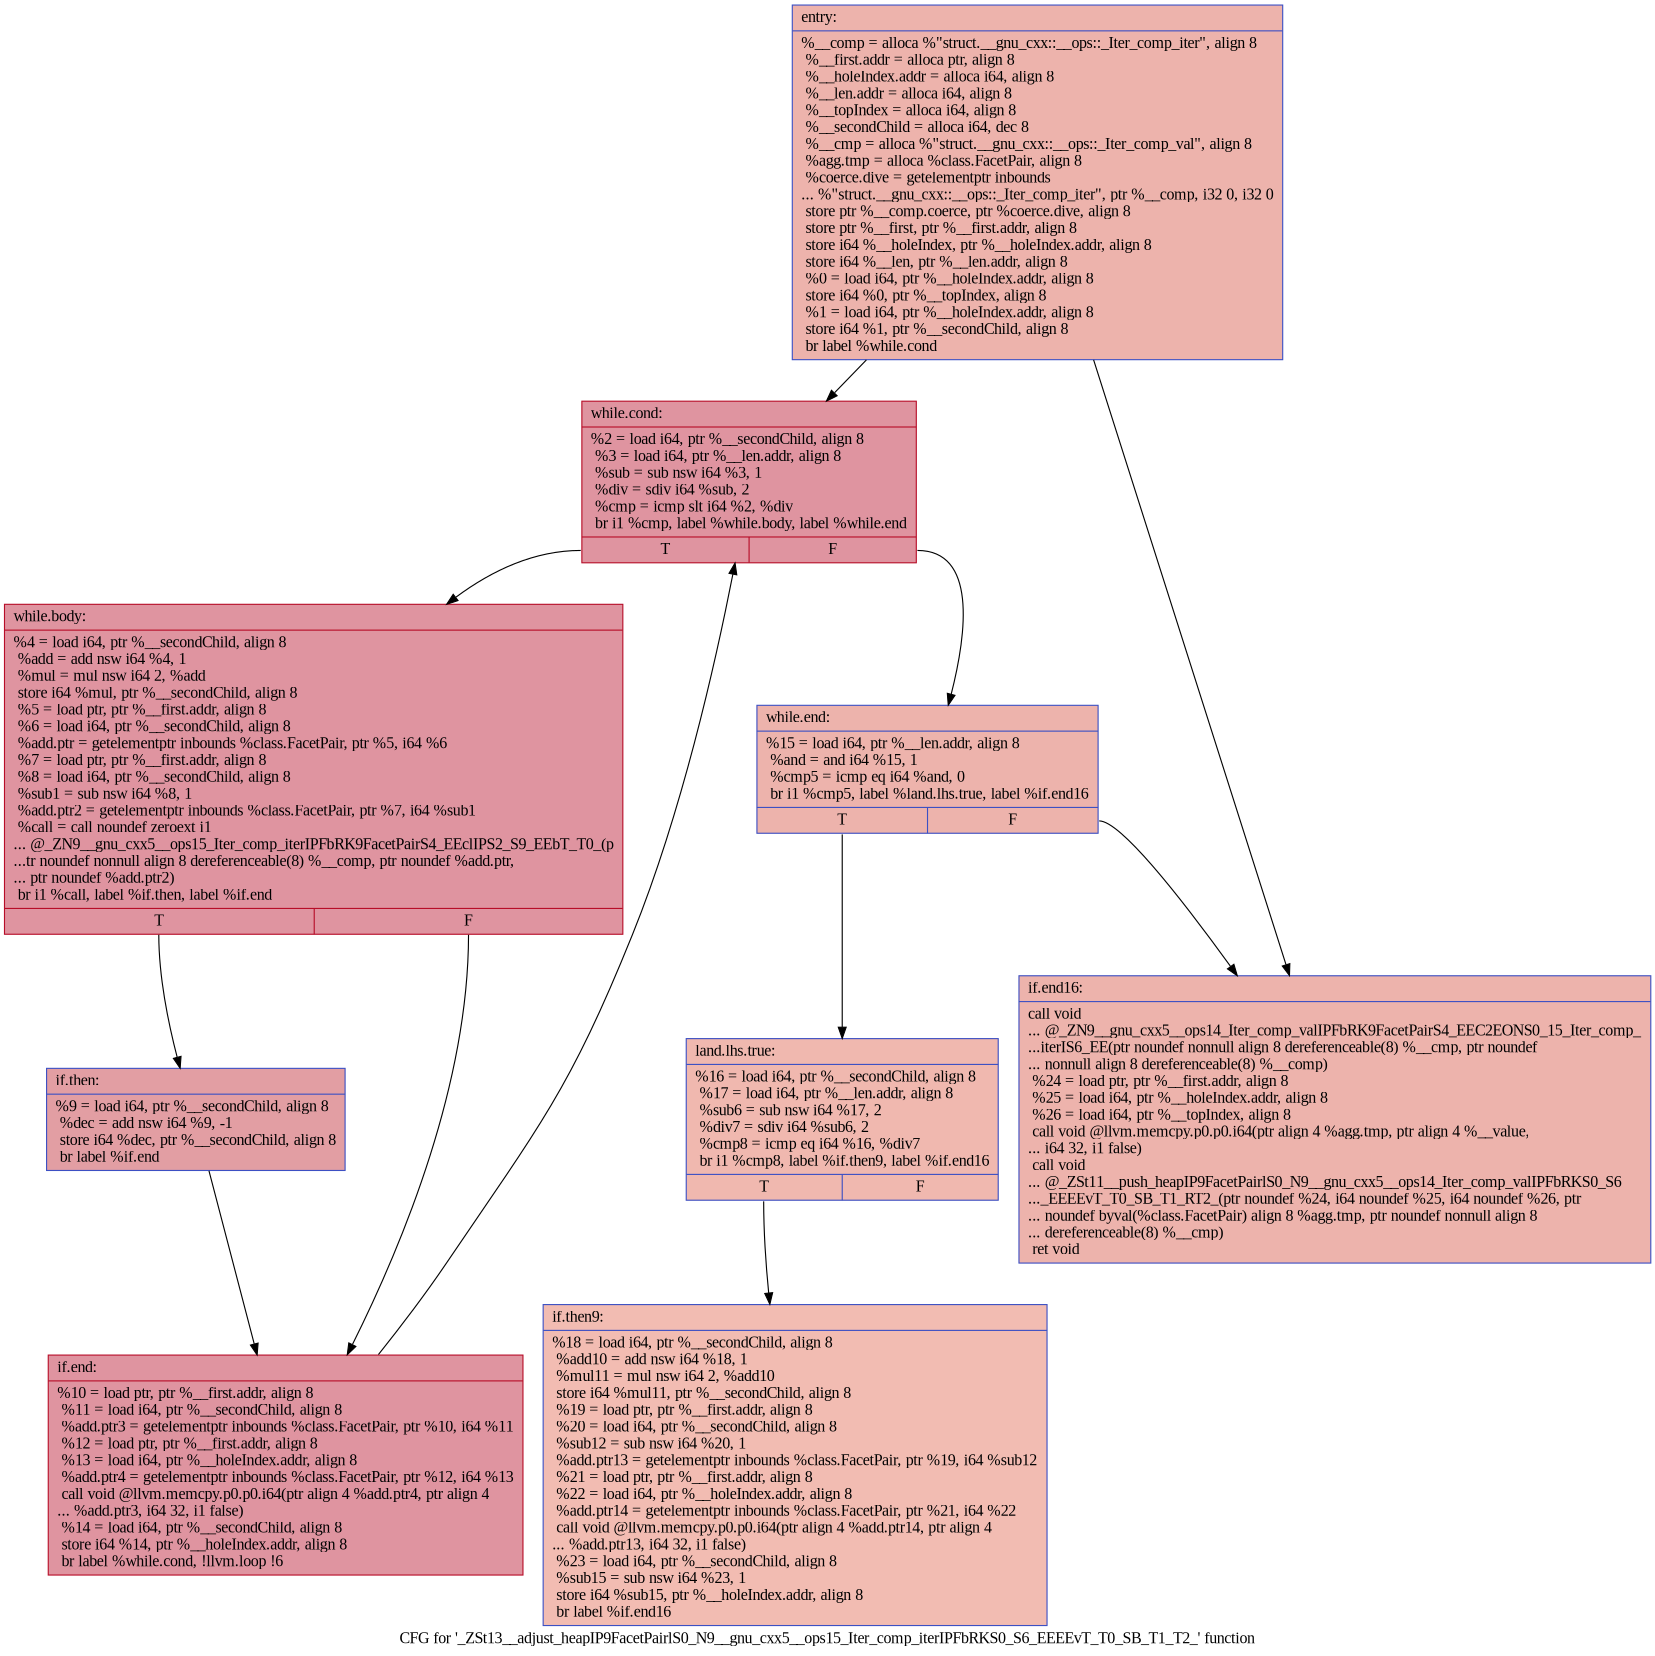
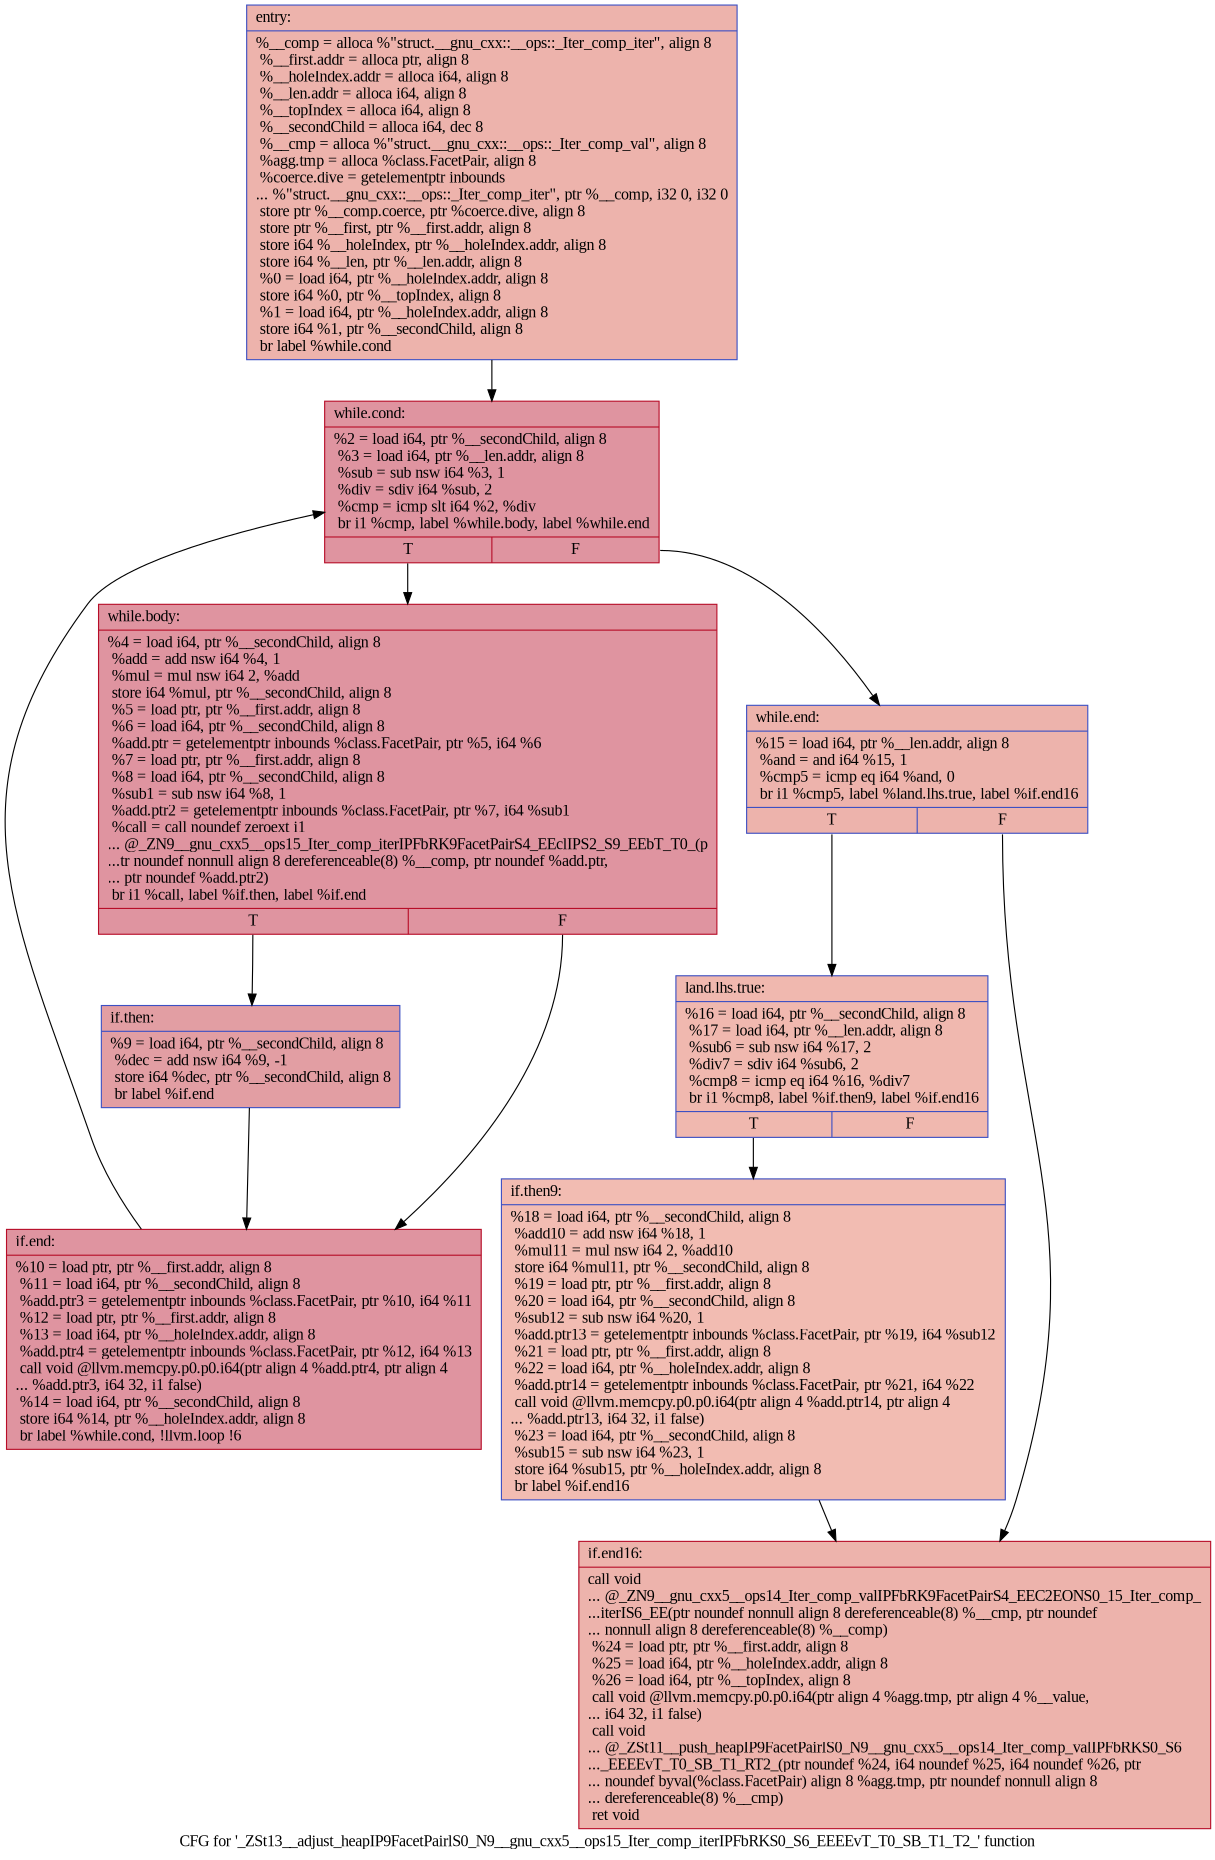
(1190, 662) -> (825, 1515)
(1335, 1119) -> (895, 1685)
